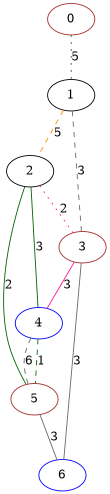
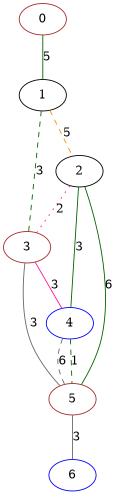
(71, 57) -> (43, 57)
(77, 171) -> (35, 171)
(9, 285) -> (109, 285)
(73, 361) -> (27, 329)
